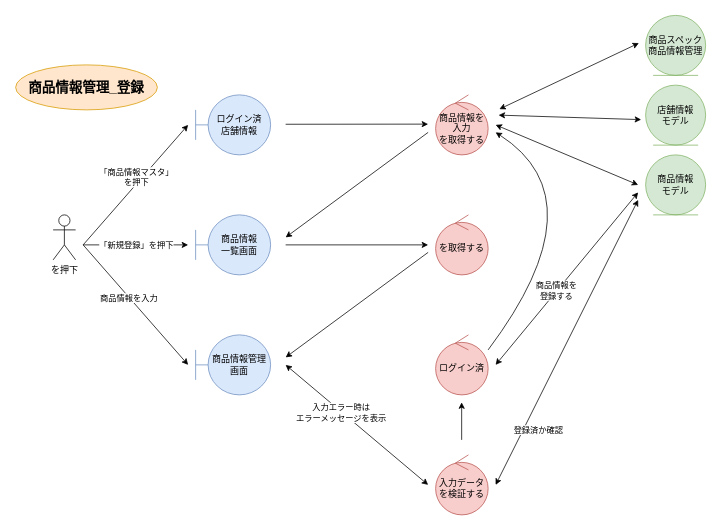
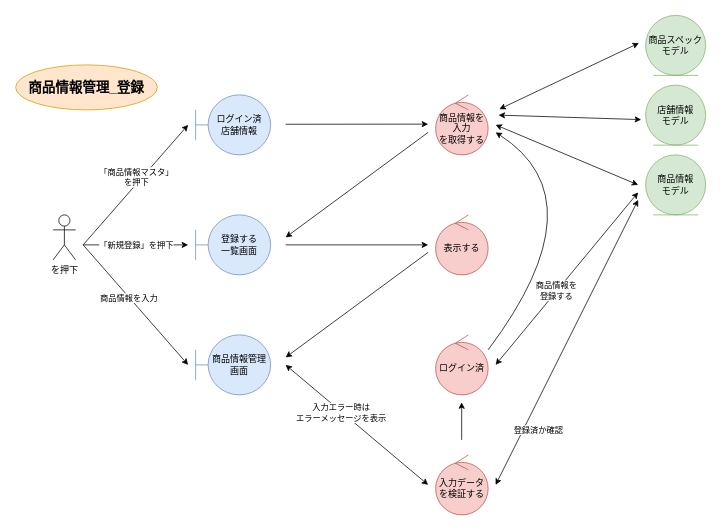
(675, 45) -> (675, 45)
(239, 245) -> (239, 245)
(462, 249) -> (462, 249)
